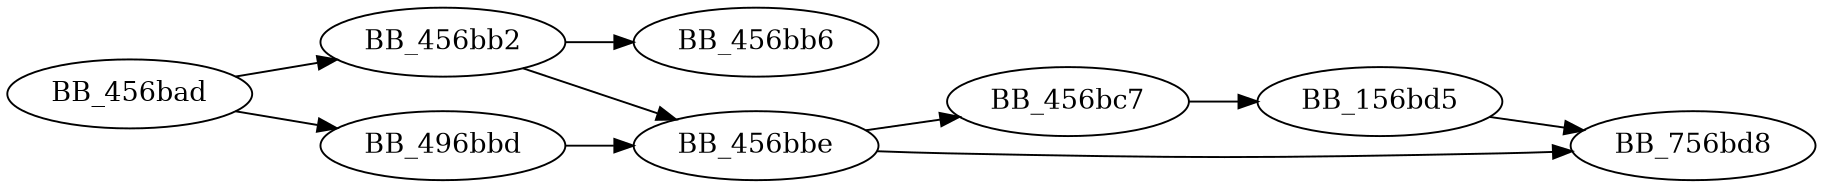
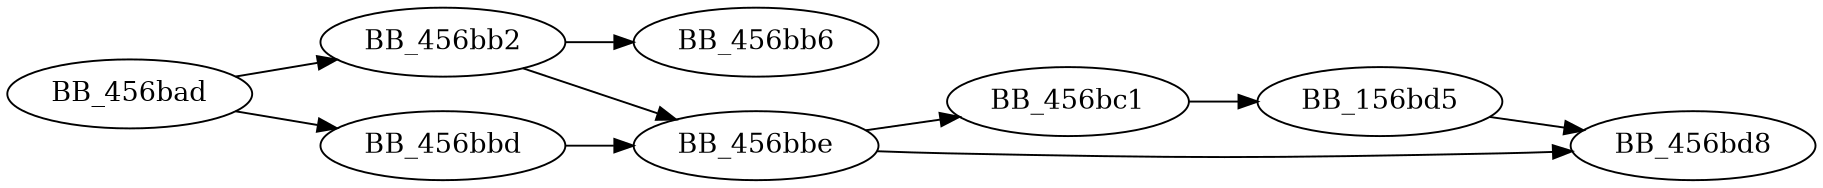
(1068, 102) -> (1068, 102)
(443, 146) -> (443, 146)
(1693, 146) -> (1693, 146)
